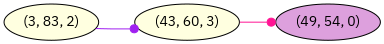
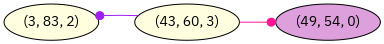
(113, 29) -> (121, 15)
